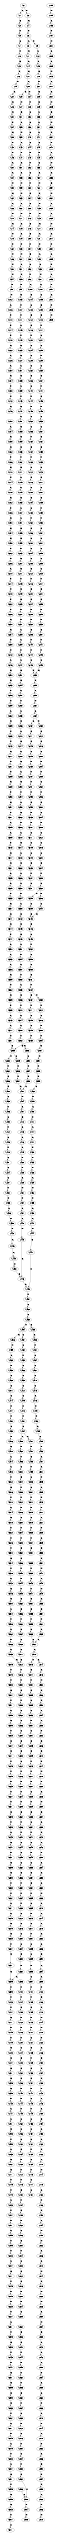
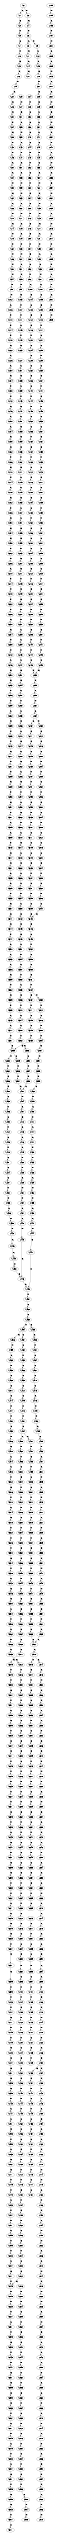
(28, 87) -> none
(20, 355) -> none
none -> (10, 416)
(36, 893) -> (30, 893)
none -> (31, 1558)
(20, 1659) -> (13, 1659)
(31, 1913) -> none
(16, 1976) -> (20, 1976)
(31, 2068) -> (36, 2068)
none -> (41, 2179)
(20, 2281) -> (16, 2281)
none -> (20, 2321)
(26, 2488) -> (20, 2484)
